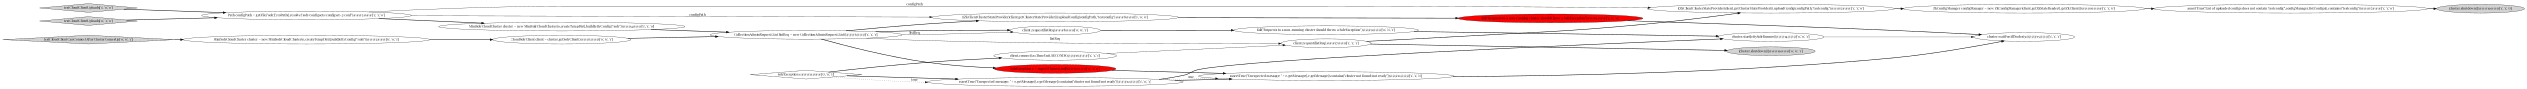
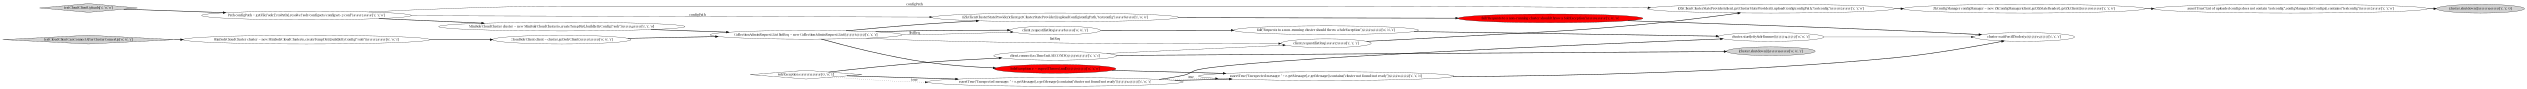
(88, 21) -> none
(1565, 48) -> (1435, 53)
